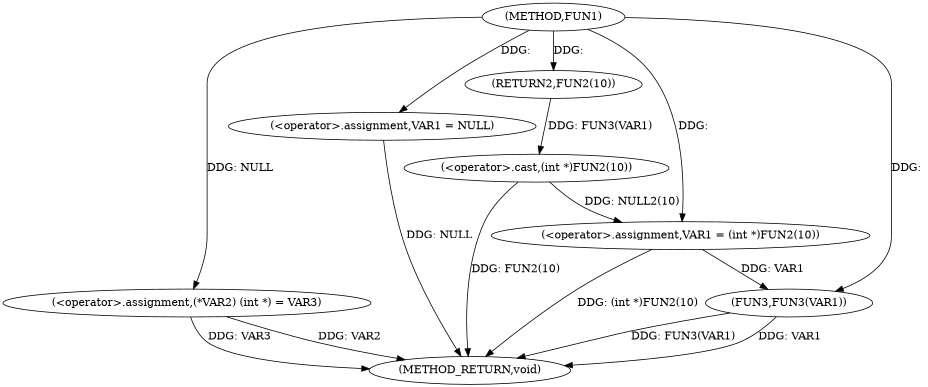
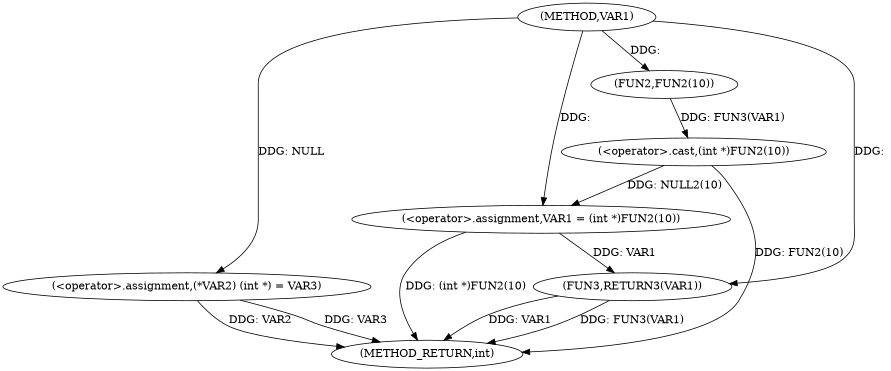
(554, 17) -> (587, 17)
(554, 84) -> (664, 84)
(382, 126) -> none
(789, 303) -> (633, 287)
(470, 370) -> (427, 354)
